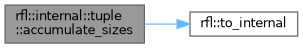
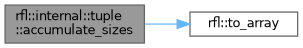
(244, 24) -> (244, 24)
